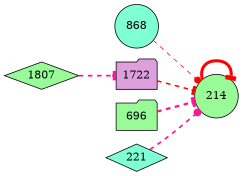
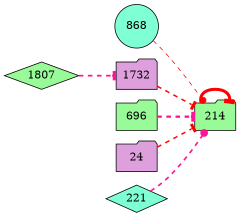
(137, 76) -> (137, 76)
(216, 96) -> (215, 117)
none -> (137, 158)
